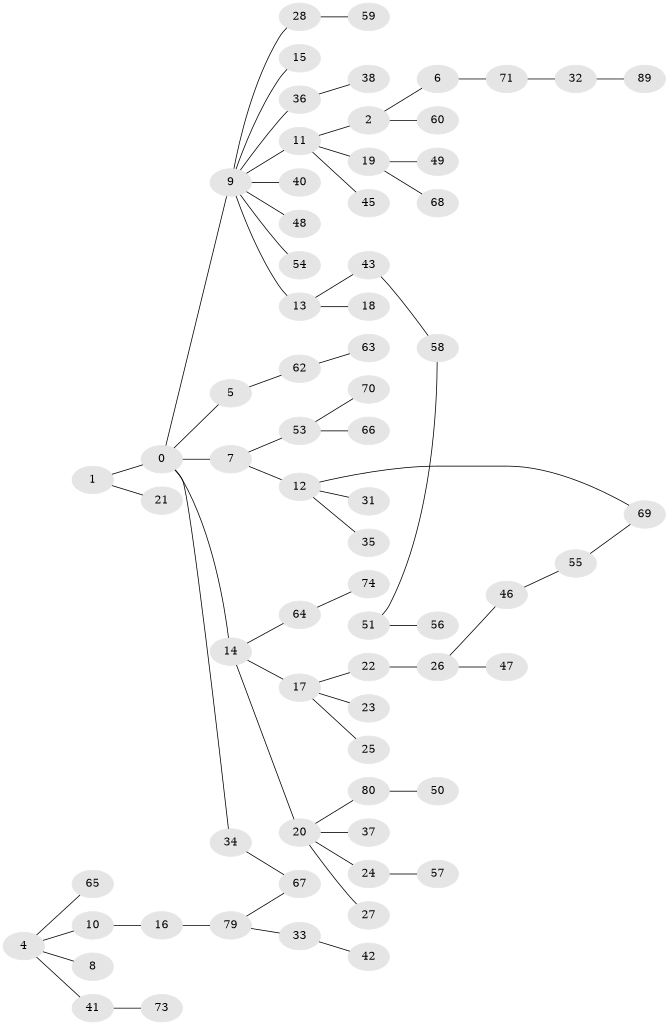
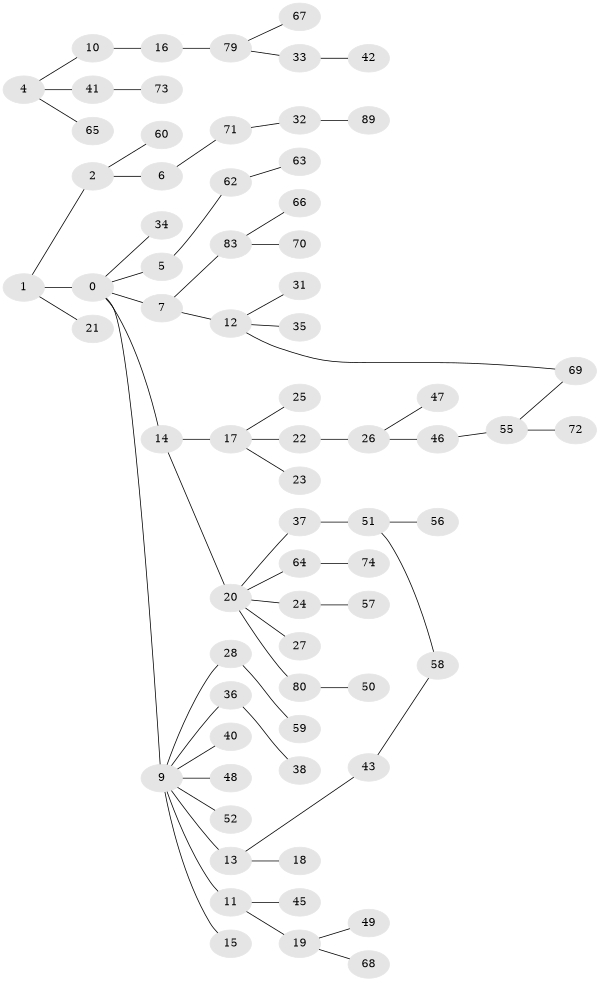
(334, 131) -> (58, 232)
(300, 265) -> (231, 820)
none -> (576, 430)
(300, 431) -> (231, 245)
none -> (334, 522)
(265, 633) -> (265, 581)
(265, 863) -> none
(93, 967) -> none
